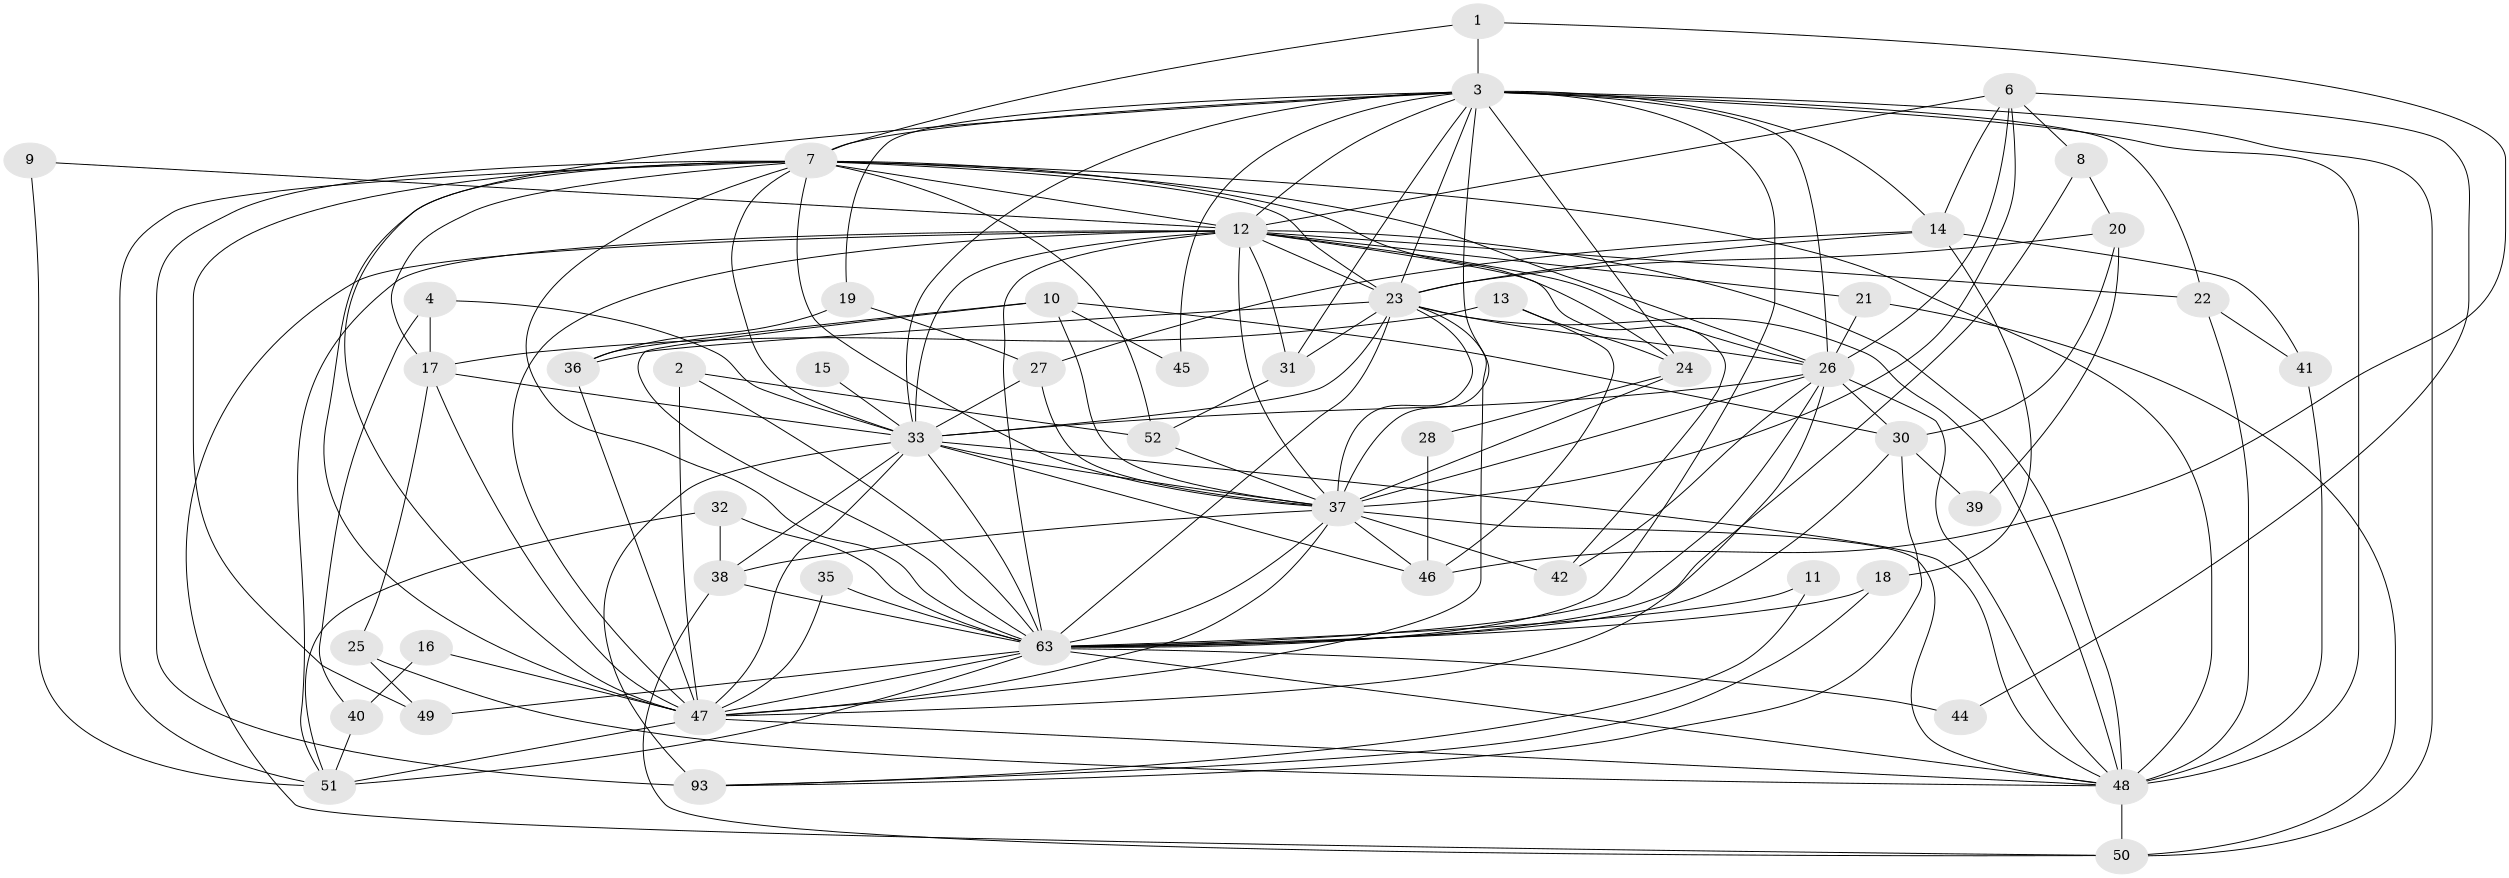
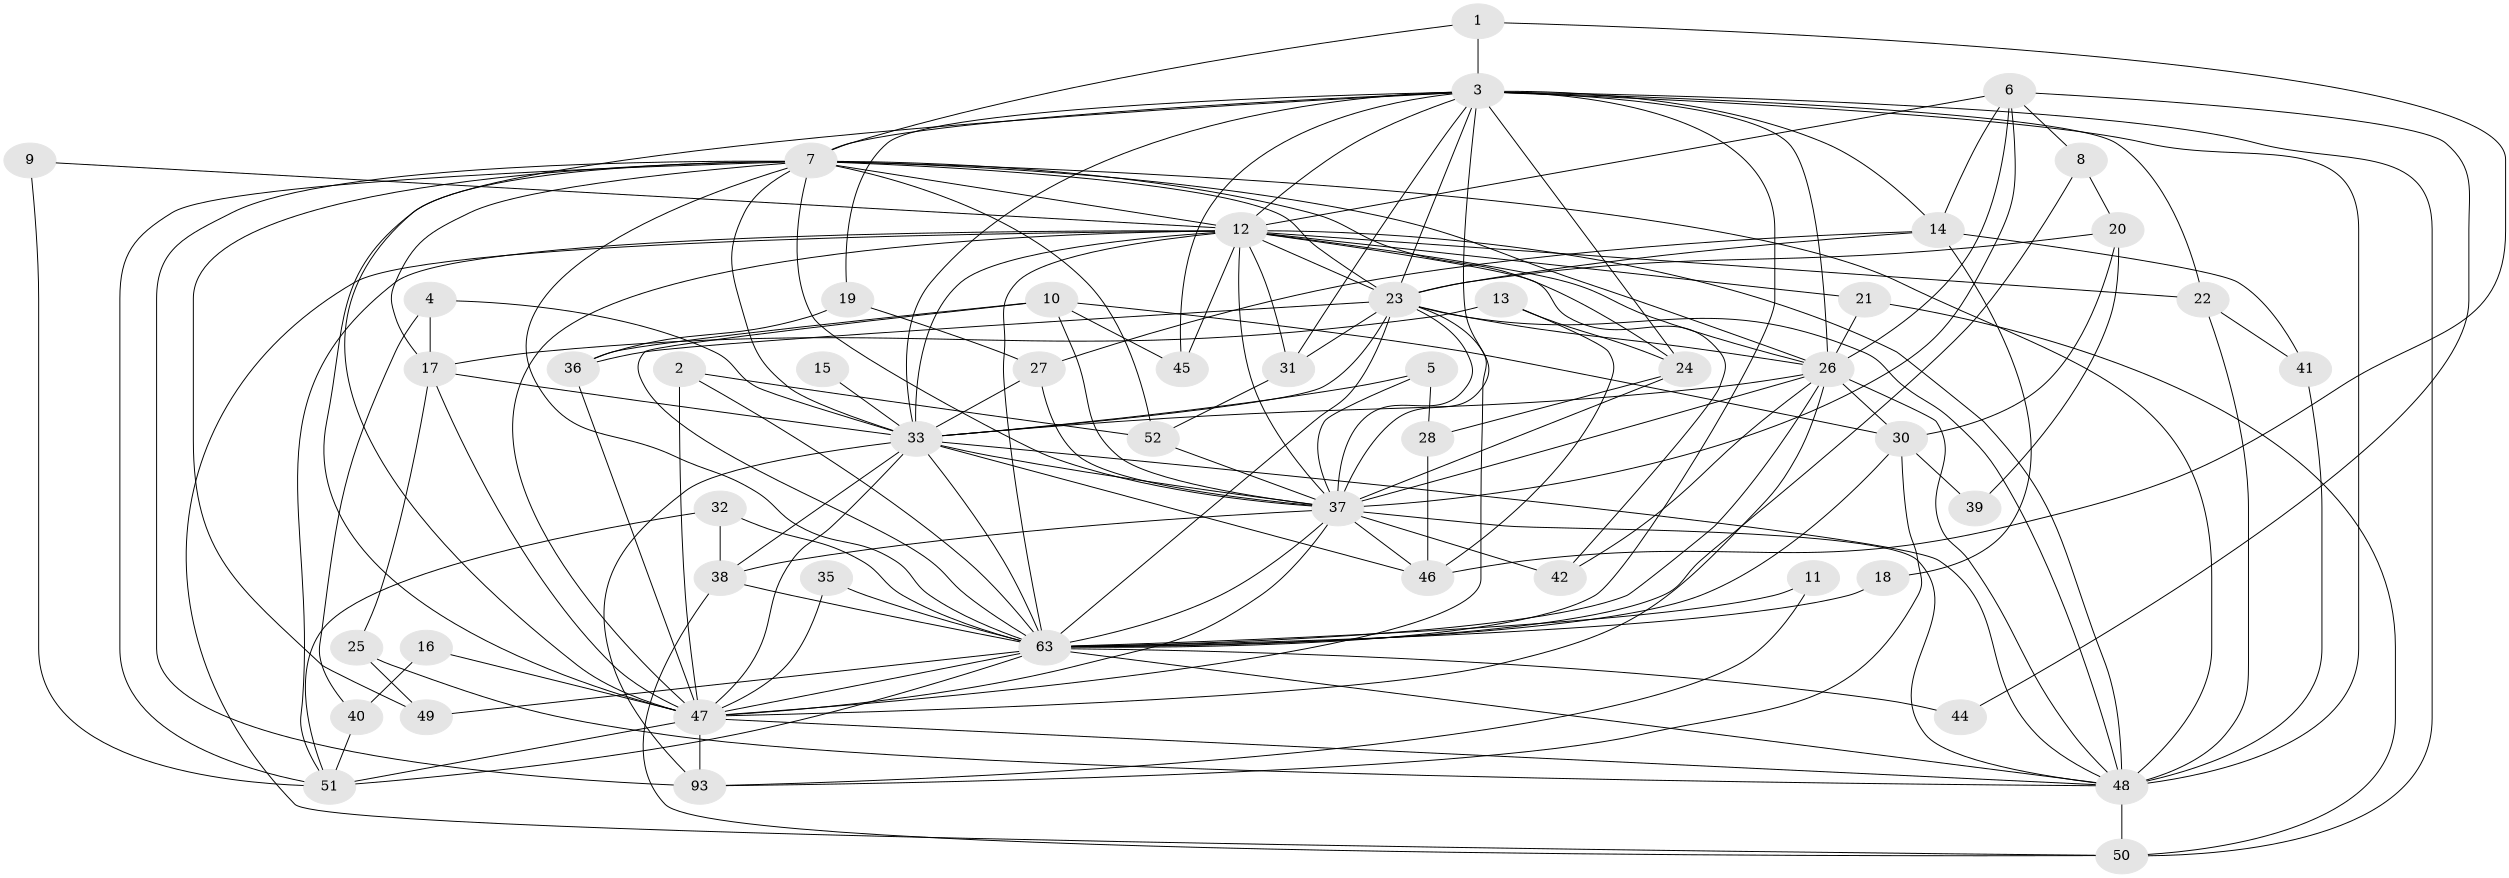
none -> (1212, 300)
none -> (1432, 369)
(1316, 759) -> (700, 752)
